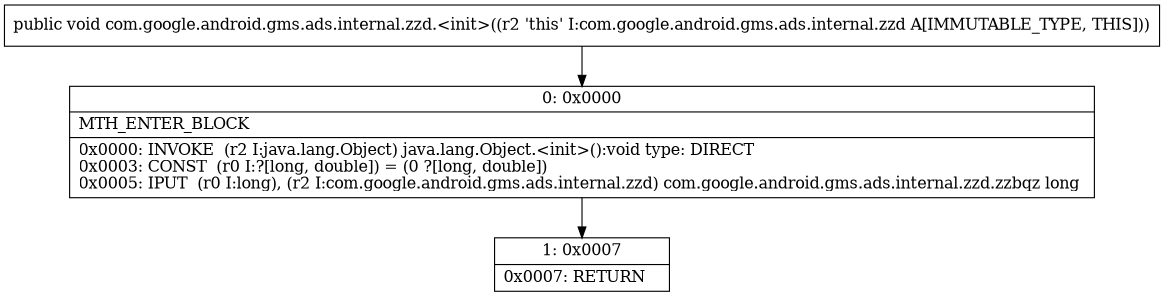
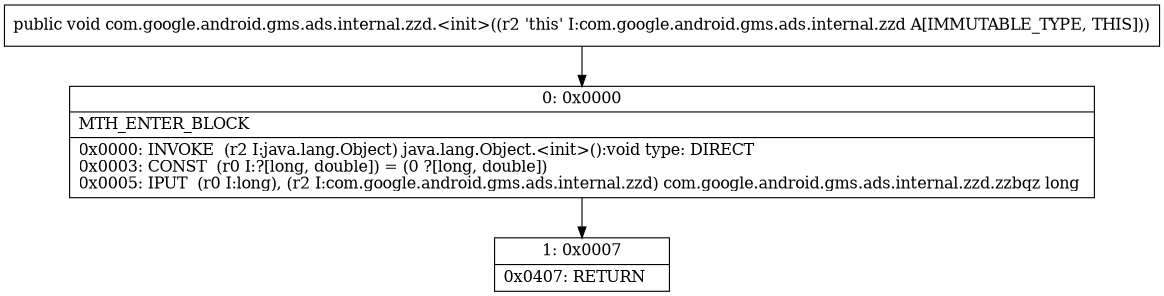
(582, 277) -> (582, 277)
